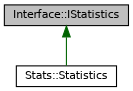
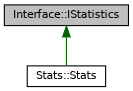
(66, 76) -> (66, 76)
